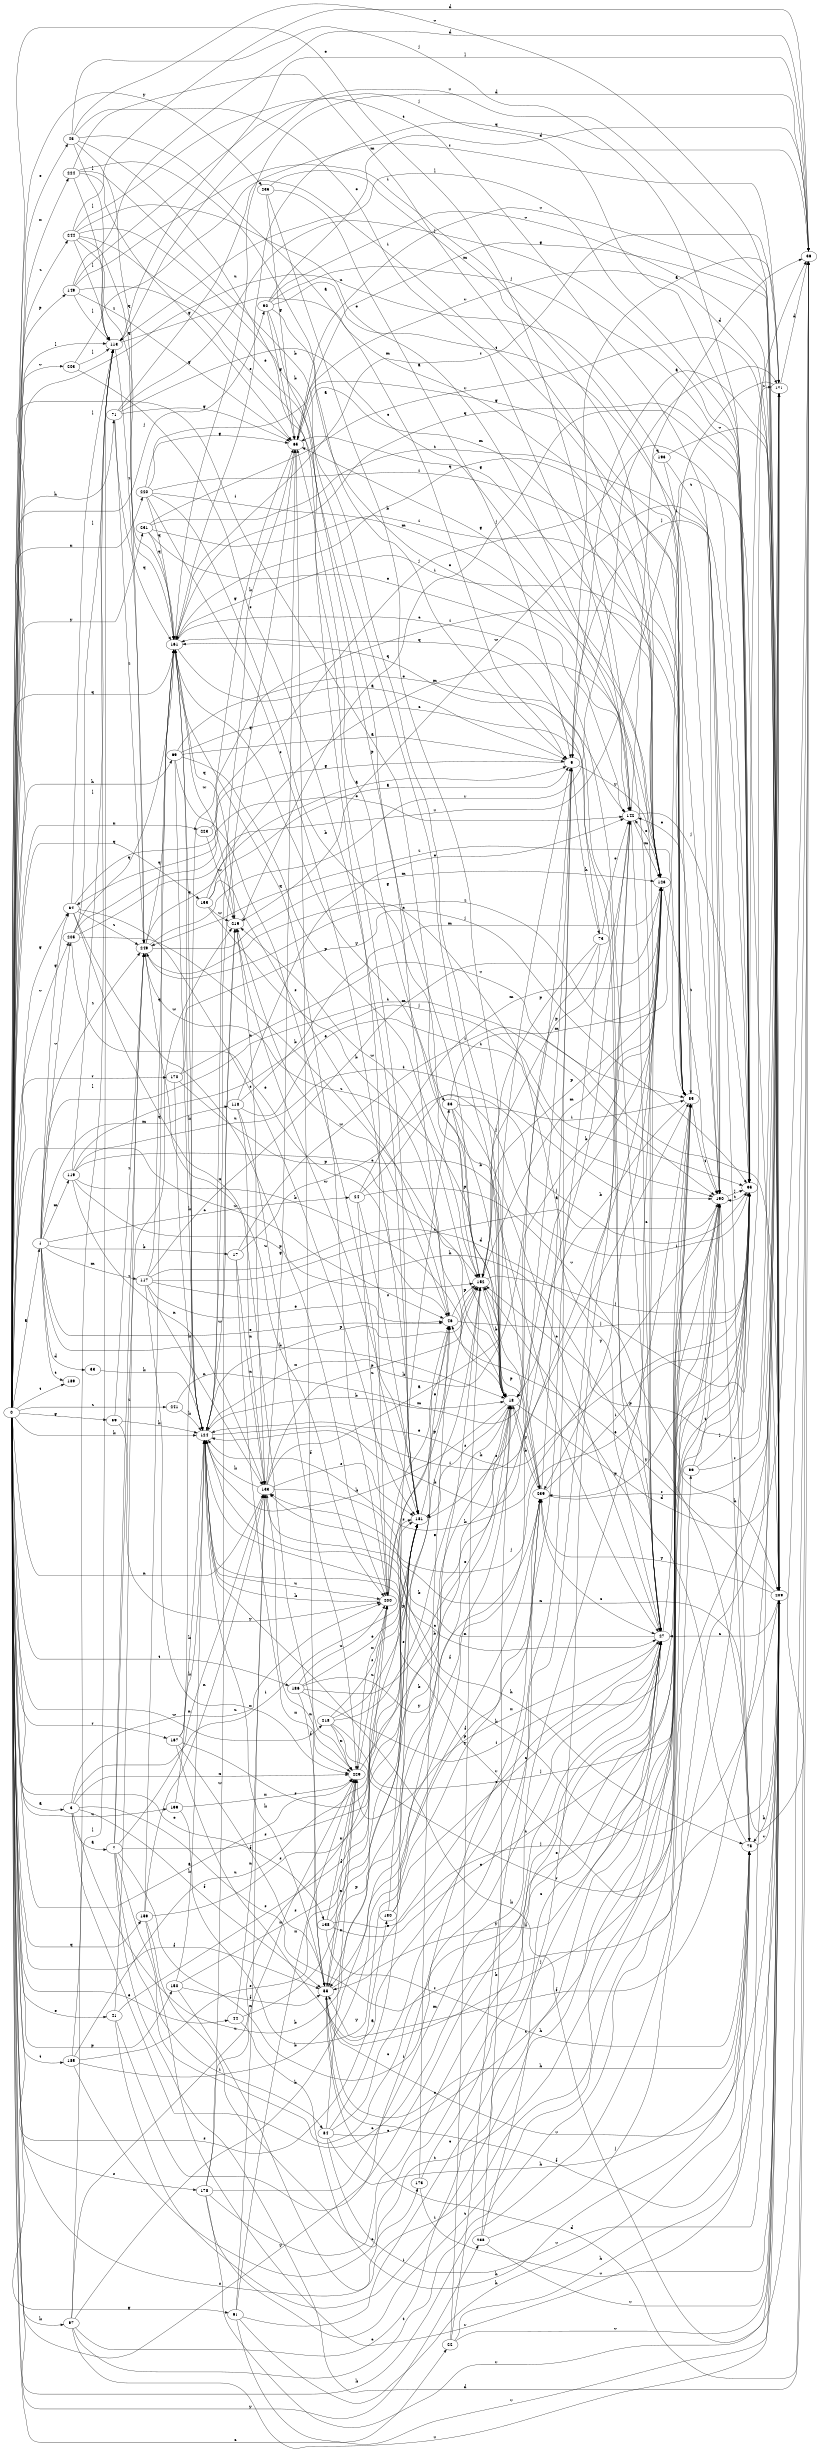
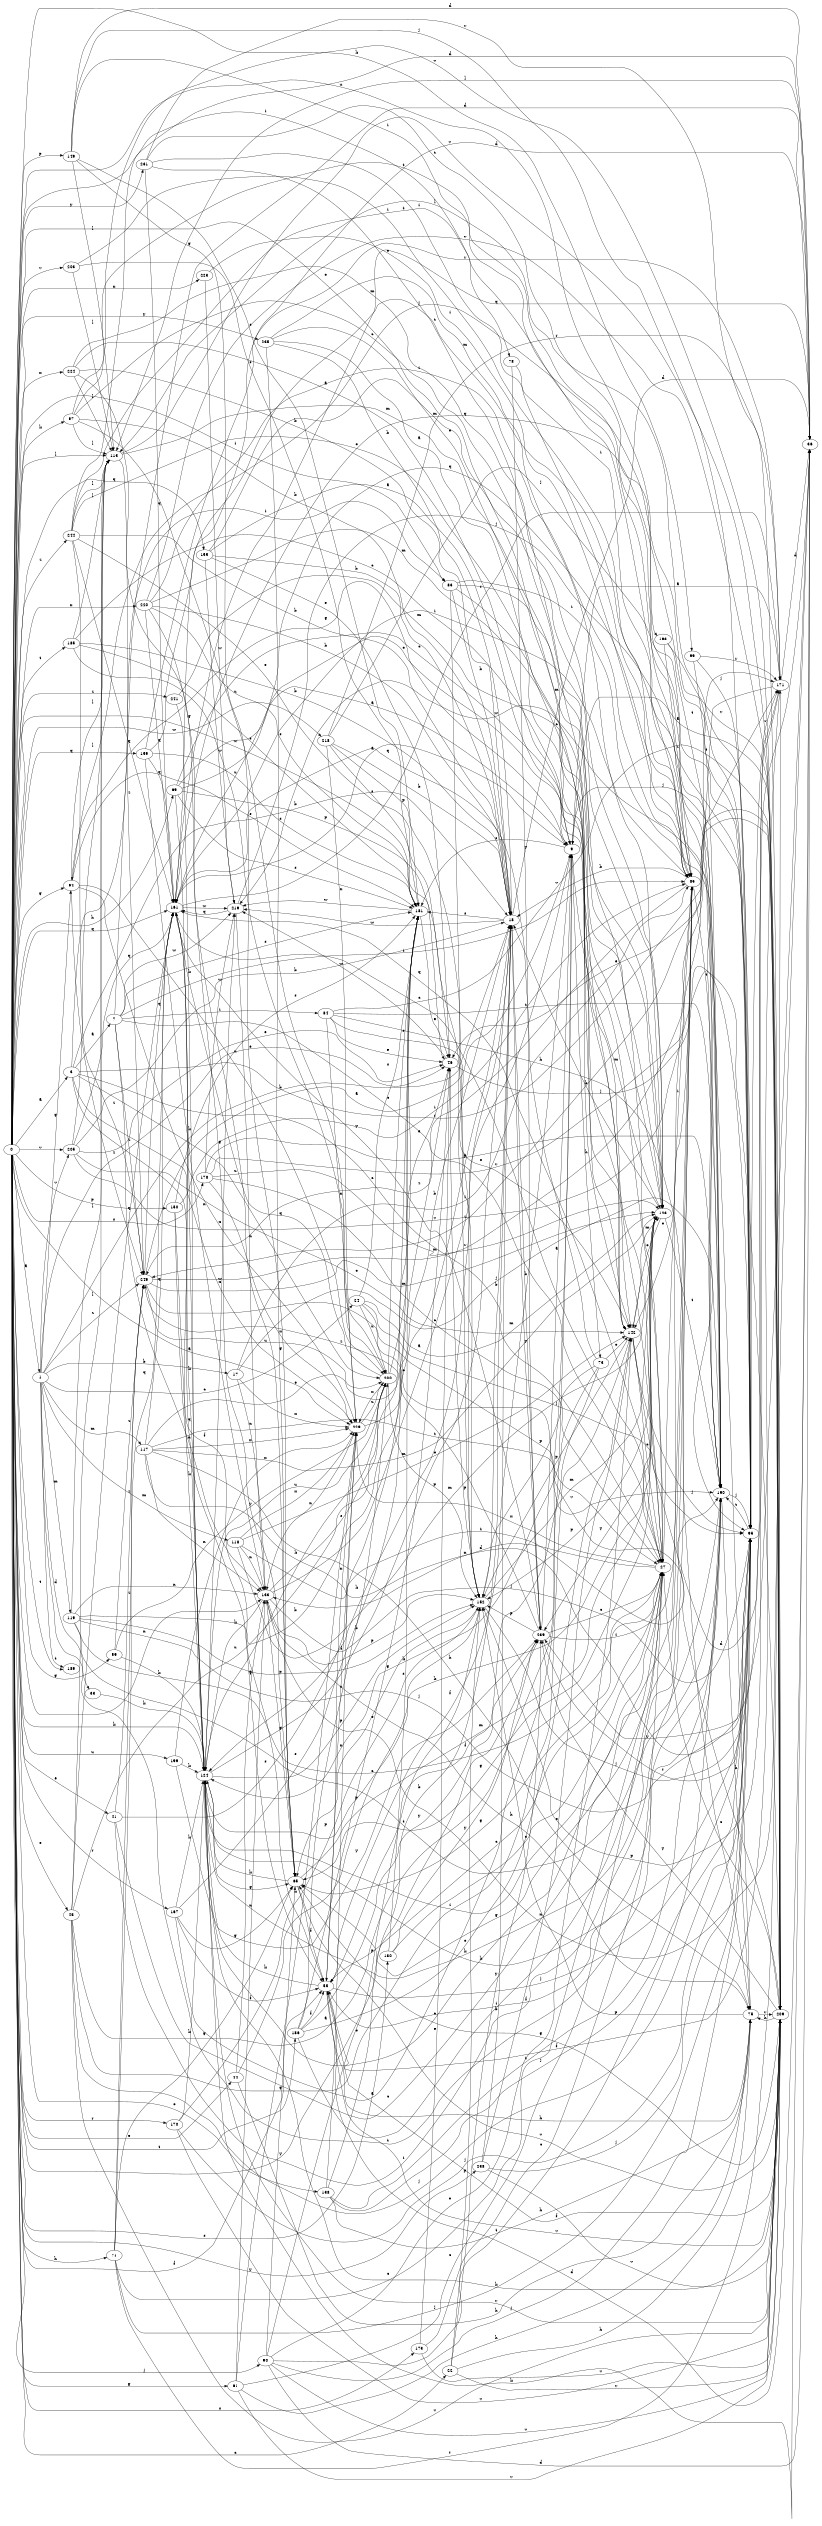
none -> (511, 362)
none -> (532, 625)
(616, 784) -> (616, 1059)
